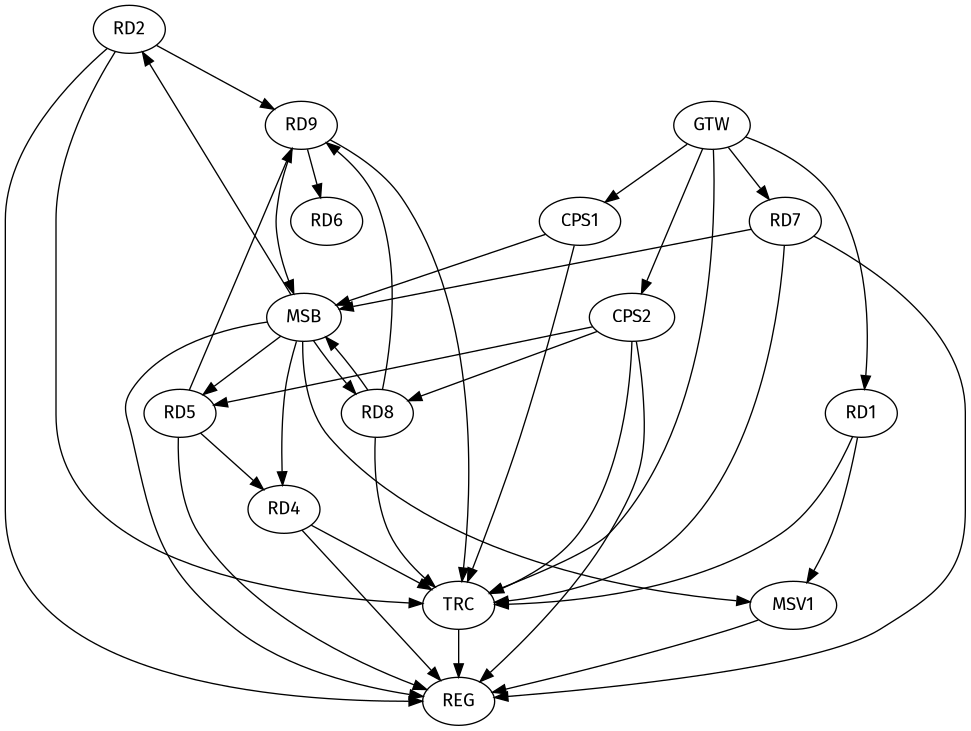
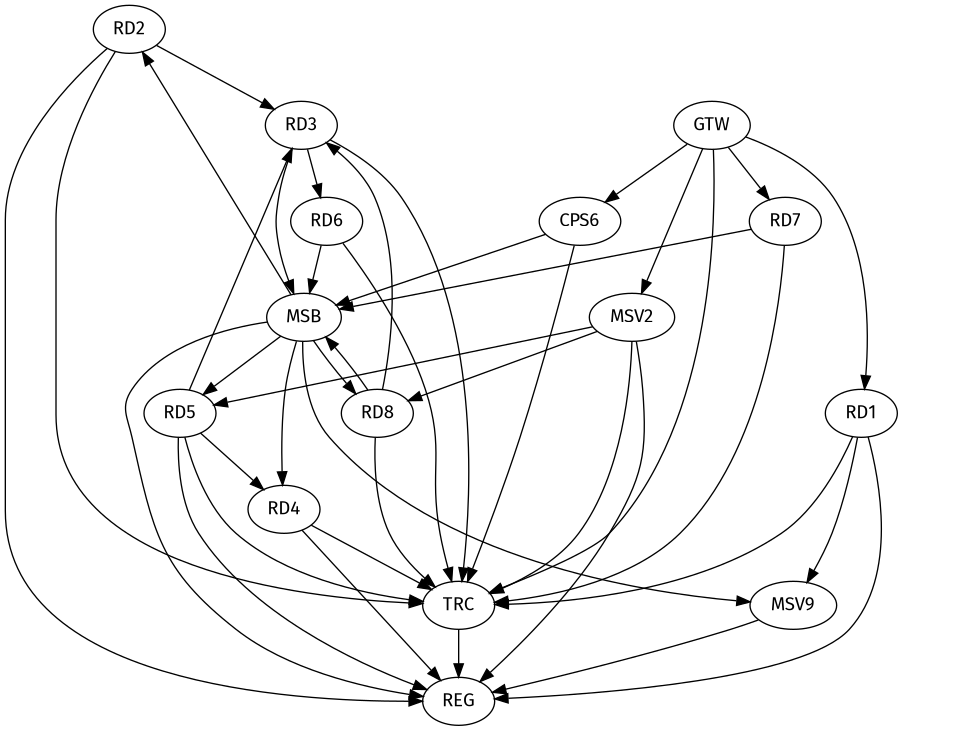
(301, 125) -> (301, 125)
(580, 221) -> (580, 221)
none -> (317, 263)
(632, 317) -> (632, 317)
none -> (429, 404)
none -> (268, 555)
(928, 596) -> (782, 663)
(793, 605) -> (793, 605)
